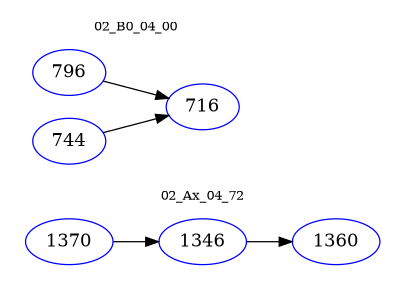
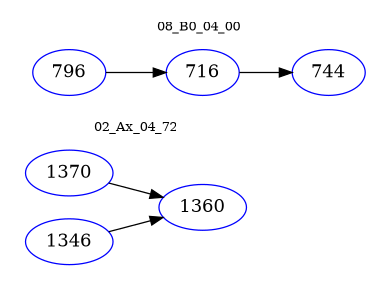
(136, 27) -> (199, 27)
(130, 126) -> (259, 73)
(129, 242) -> (130, 189)
